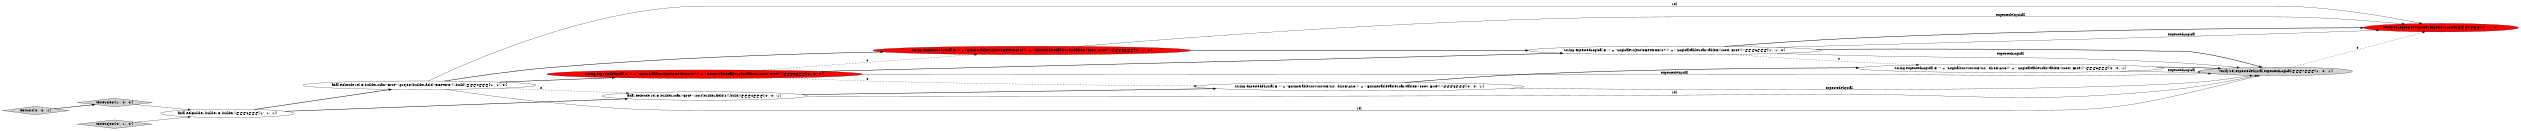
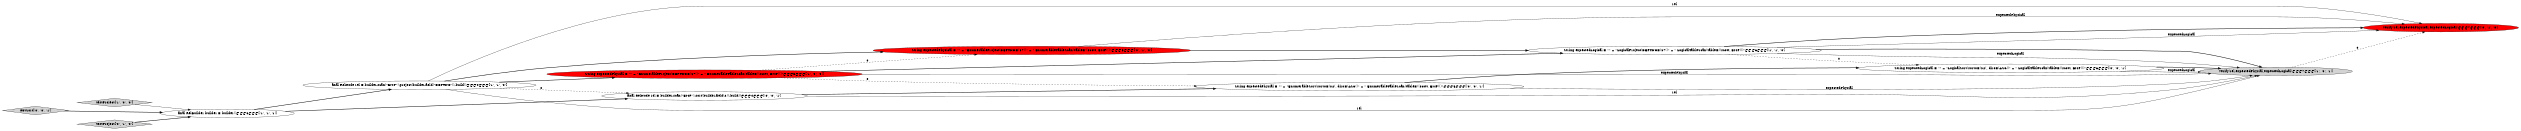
(73, 107) -> (113, 112)
(162, 120) -> (162, 120)
